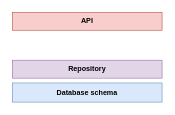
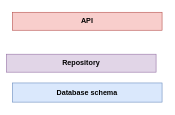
(87, 69) -> (81, 63)
